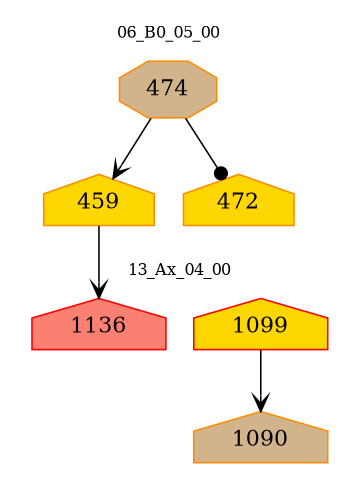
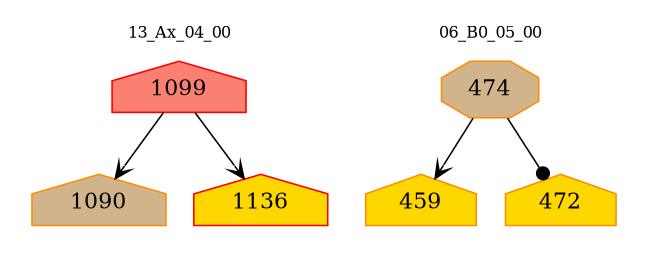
(99, 267) -> (215, 139)
(99, 327) -> (261, 203)
(261, 327) -> (179, 90)
